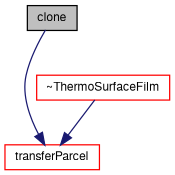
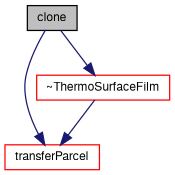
none -> (74, 48)
